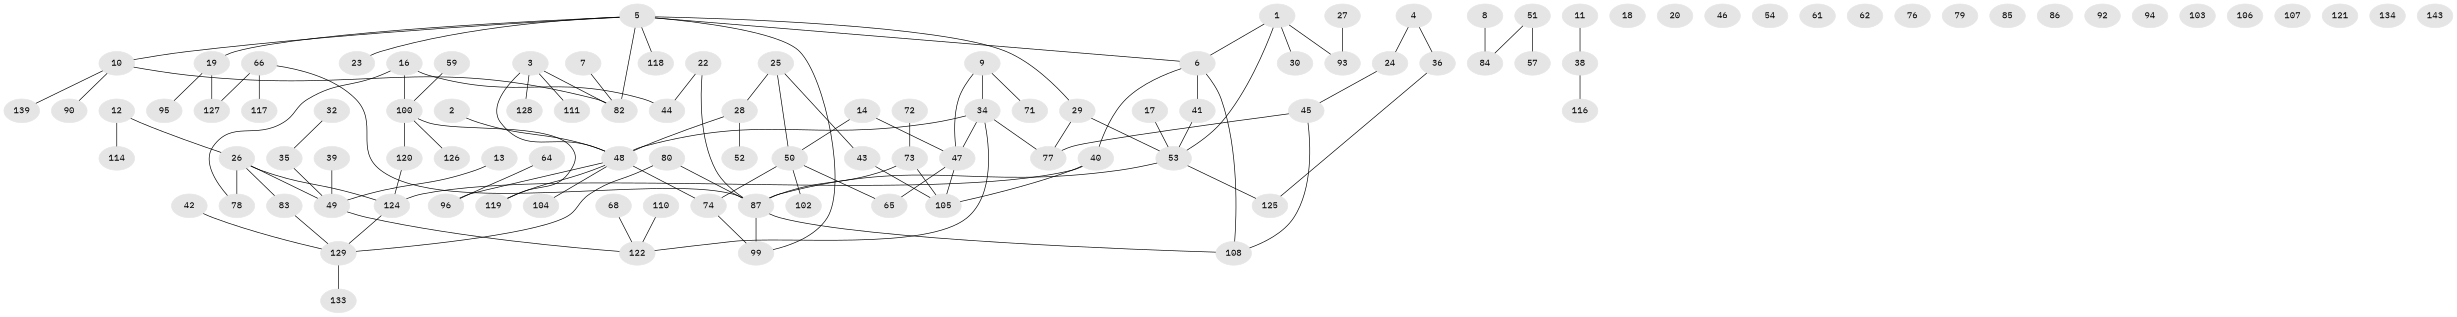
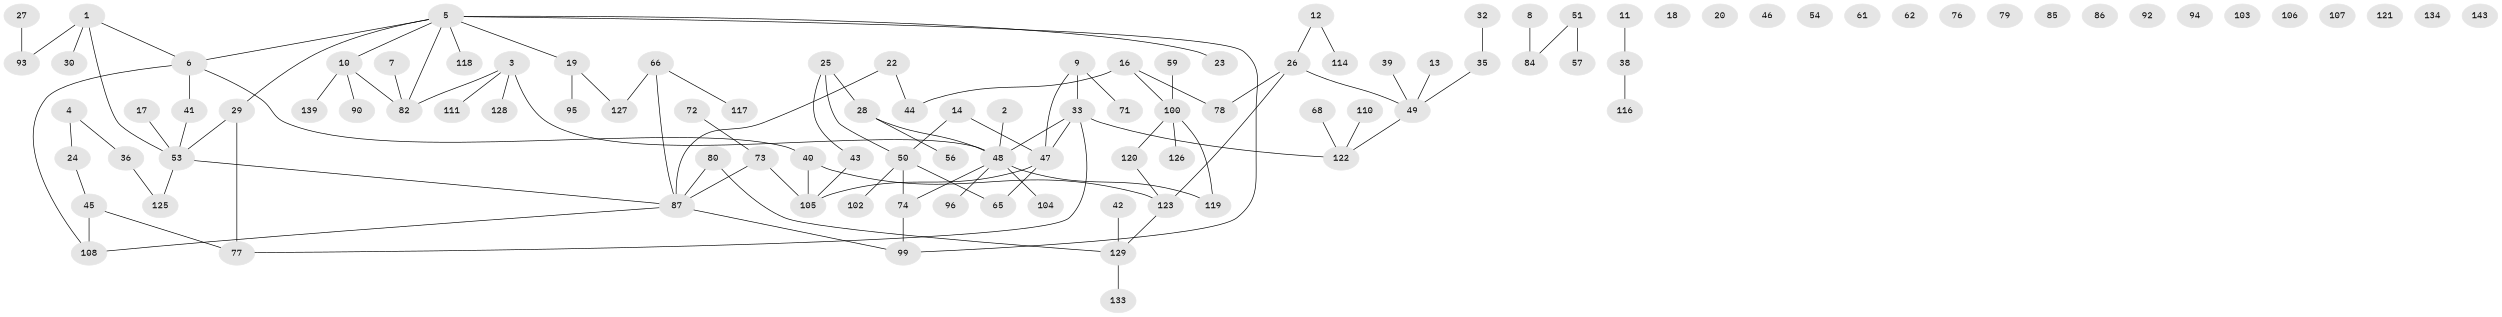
(982, 111) -> (1077, 111)
(547, 158) -> none
(740, 158) -> (951, 158)
(284, 206) -> none
(392, 206) -> (1166, 206)
